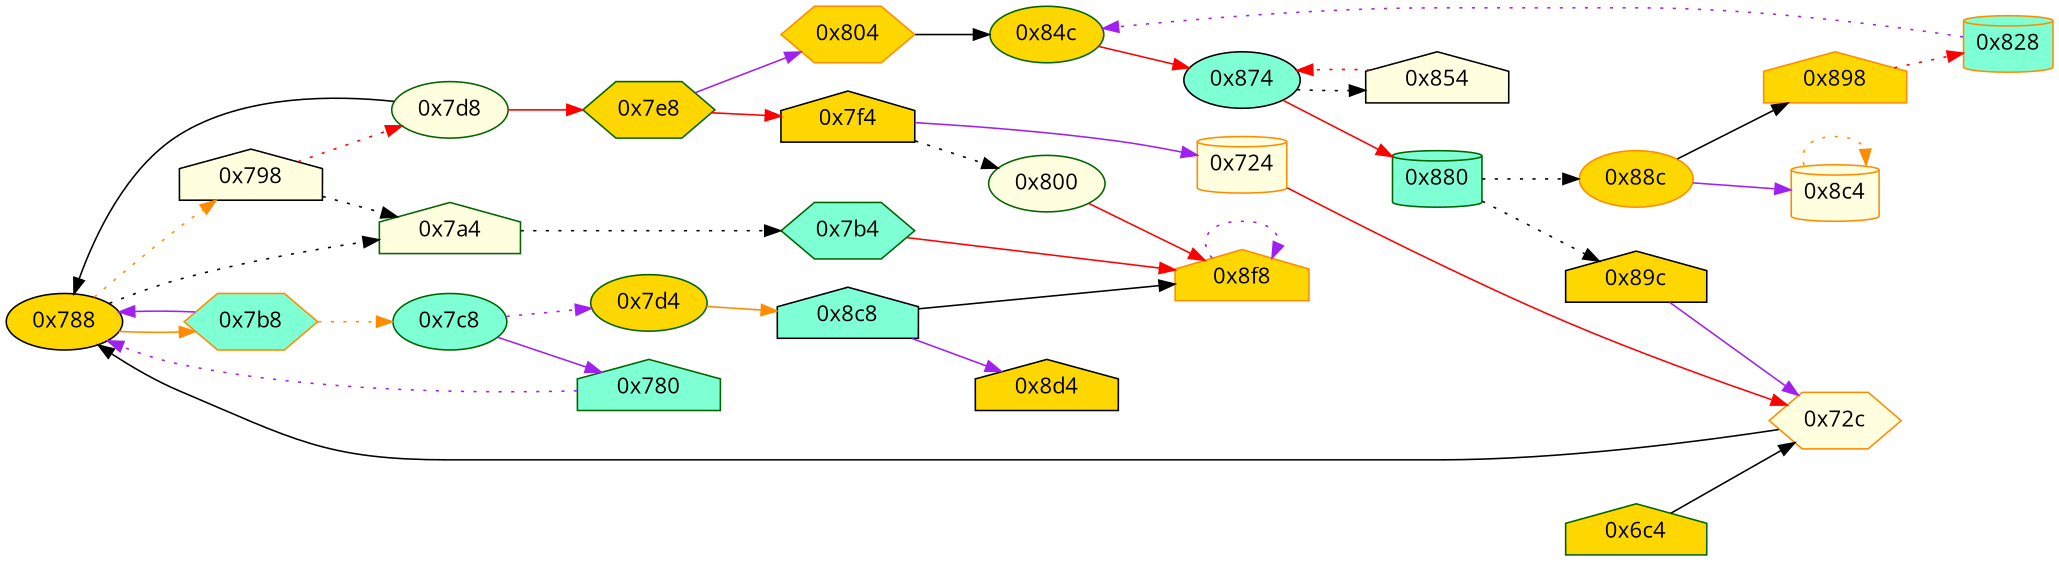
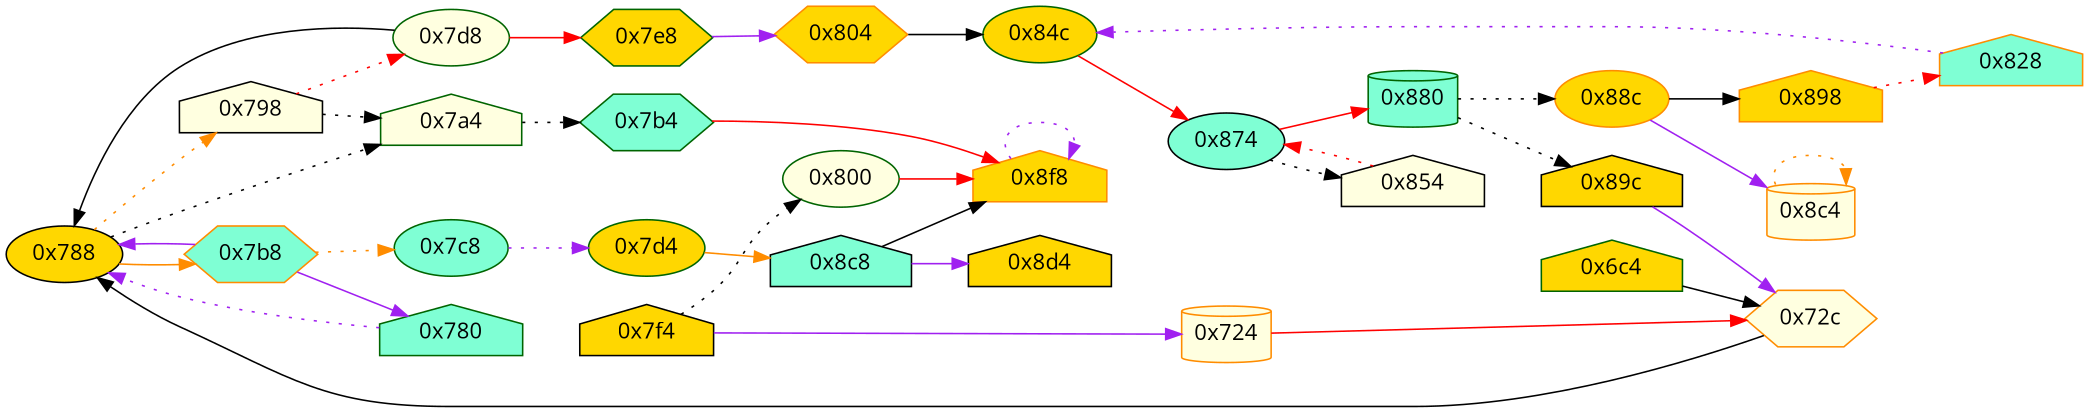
(2008, 44) -> (2011, 63)
(738, 114) -> none
(542, 352) -> (345, 291)
